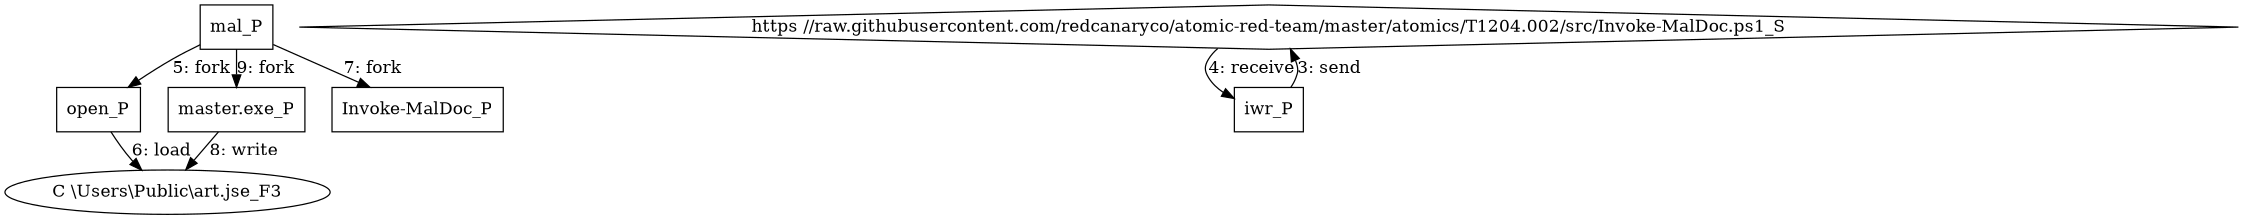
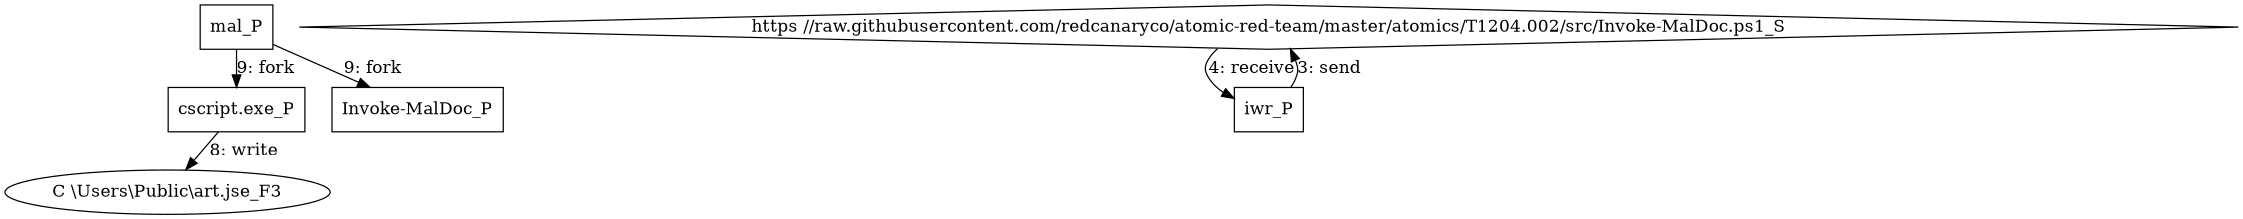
(373, 68) -> (373, 68)
(99, 110) -> none
(237, 110) -> (237, 110)
